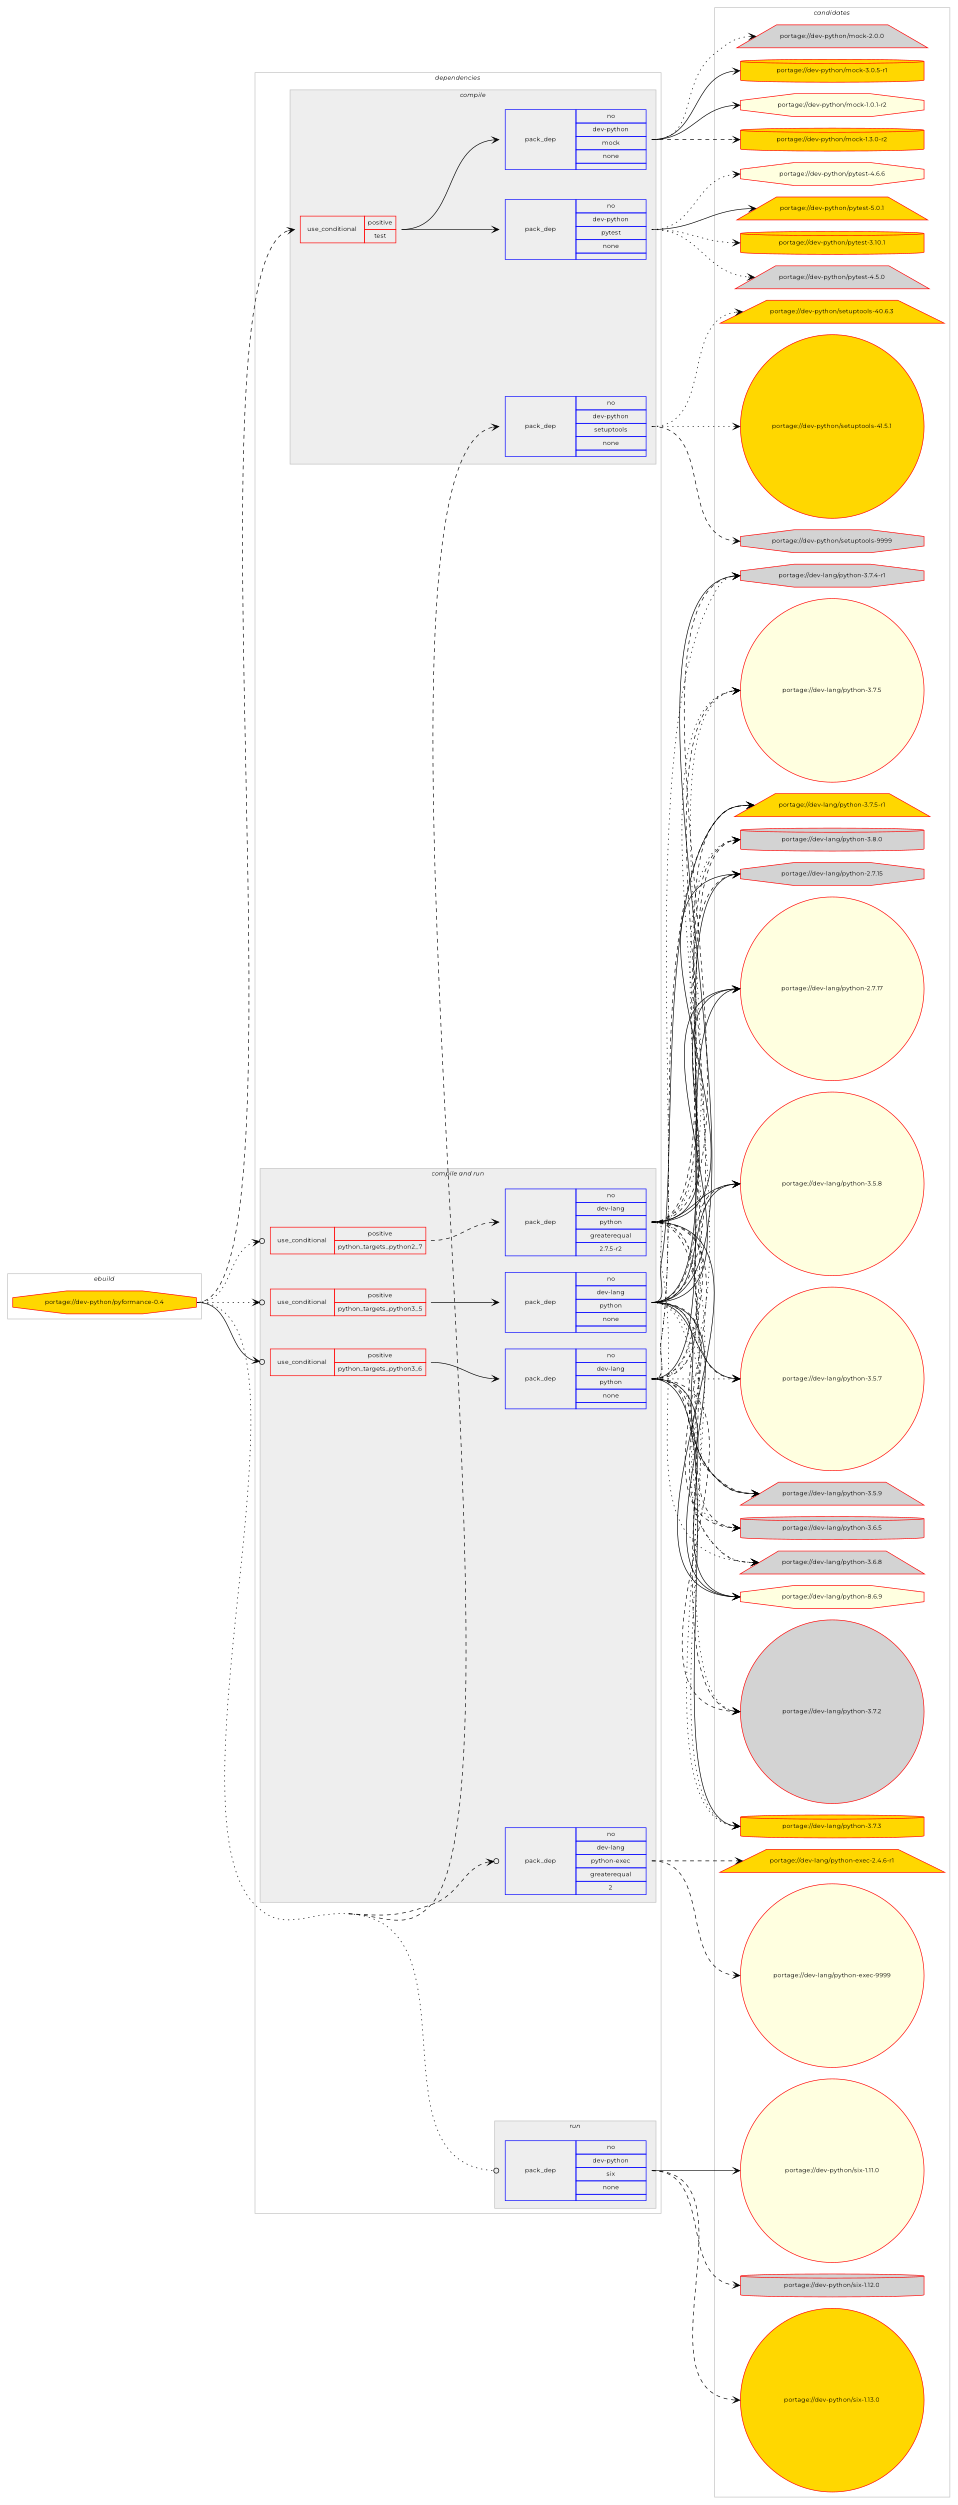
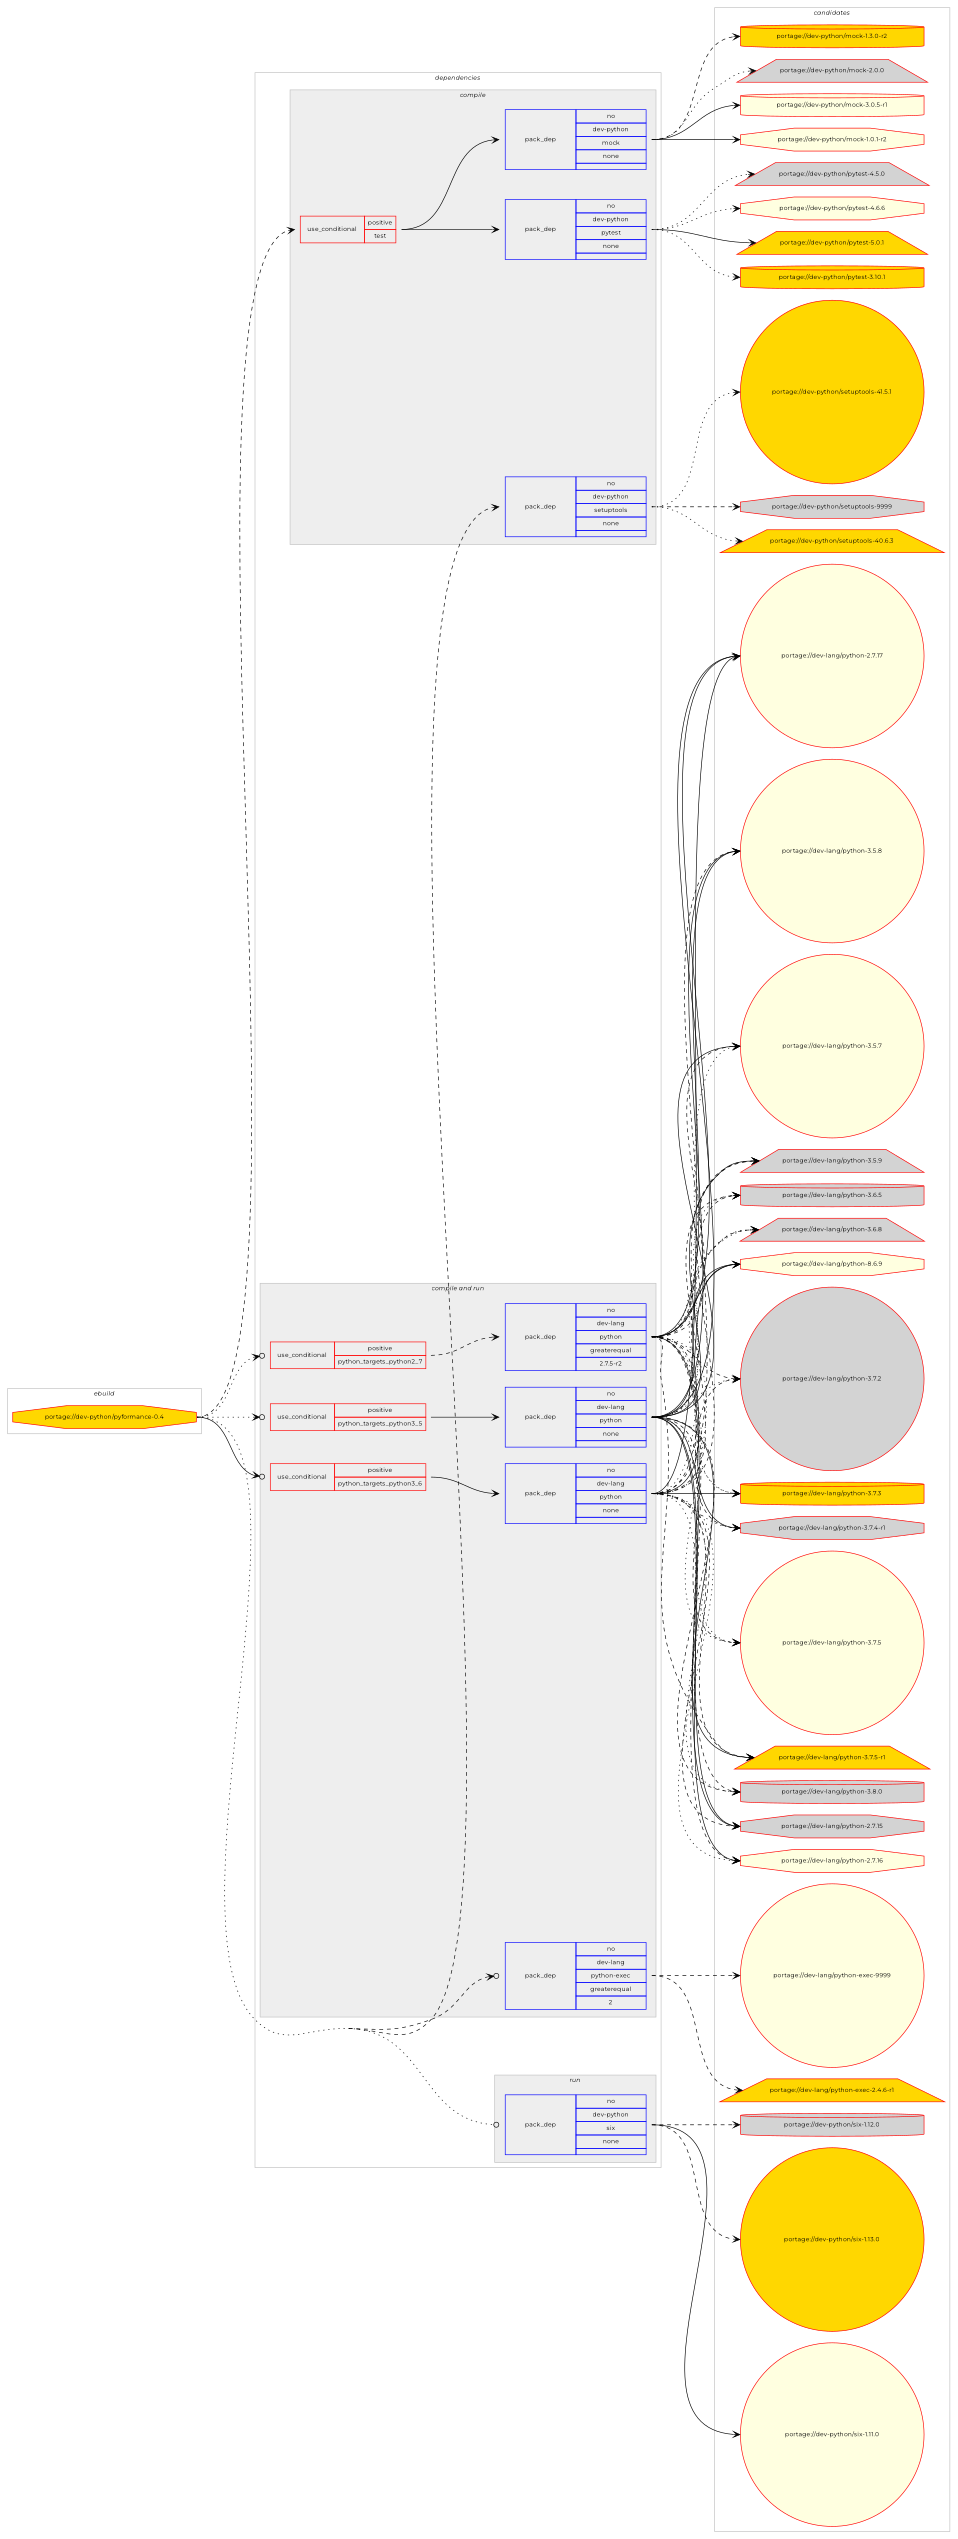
(832, 71) -> (832, 105)
none -> (832, 1861)
